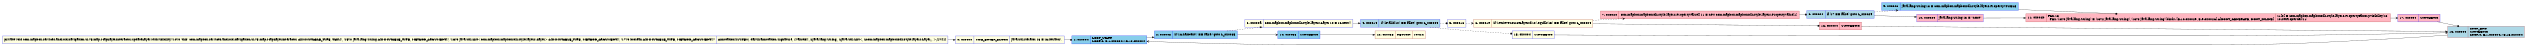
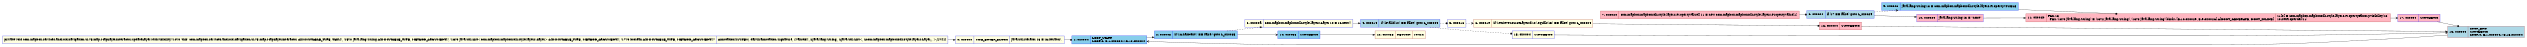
(1608, 20) -> none
